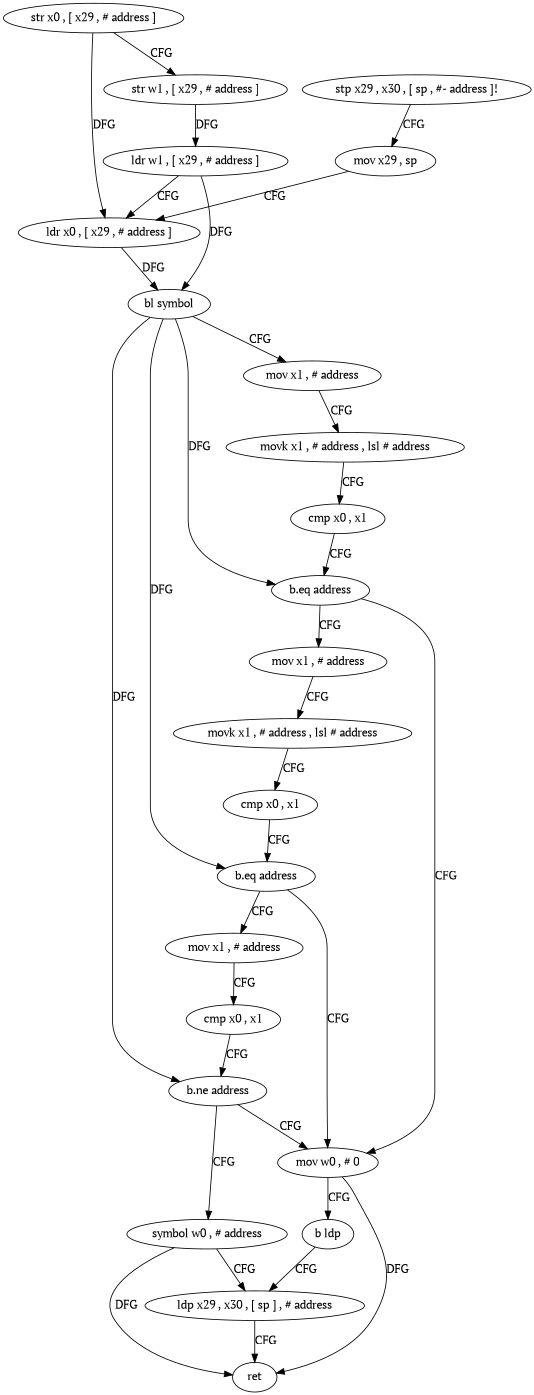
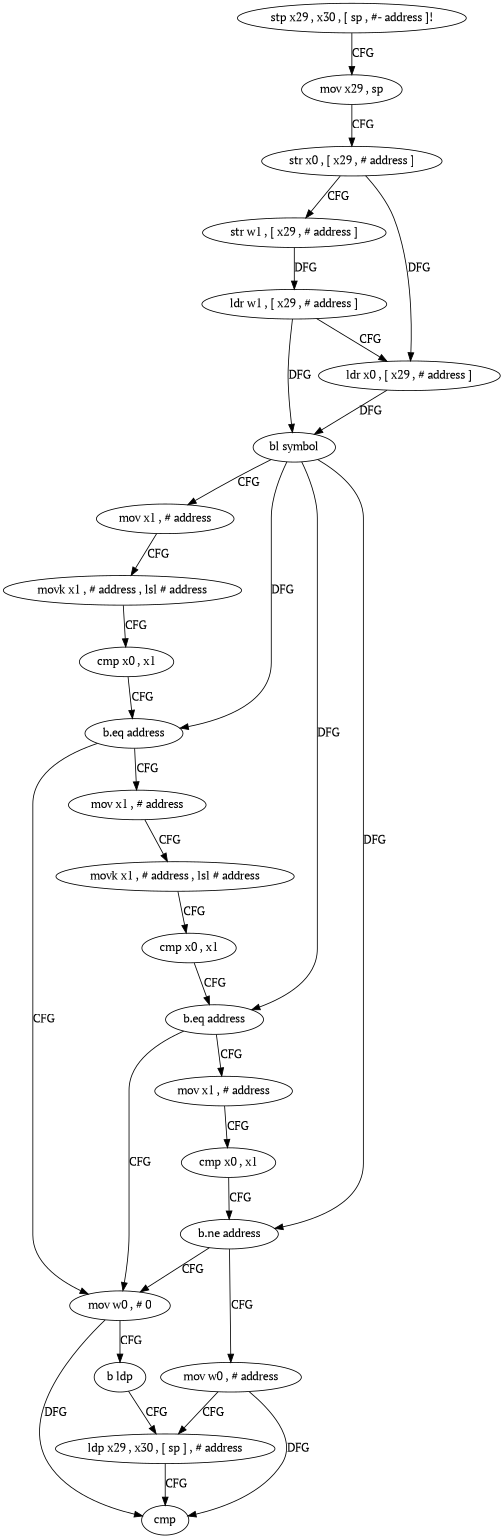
(256, 195) -> (352, 121)
(207, 1234) -> (231, 1377)
(255, 1377) -> (165, 1520)
